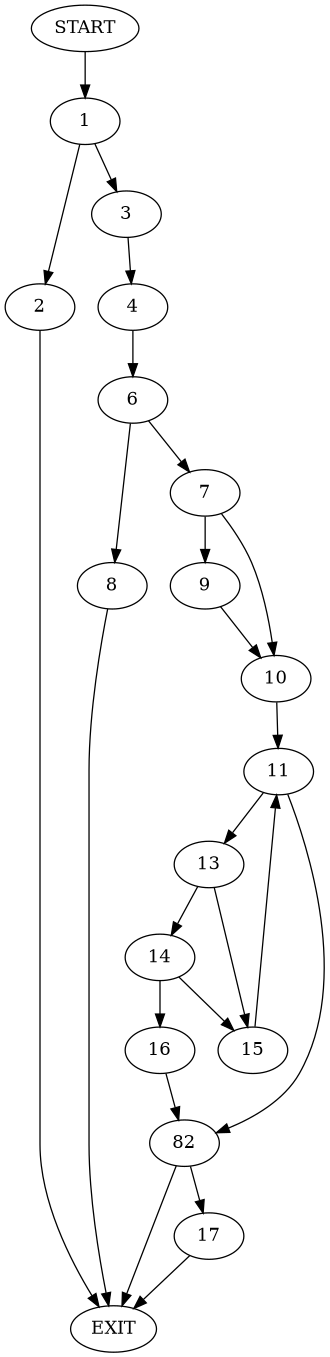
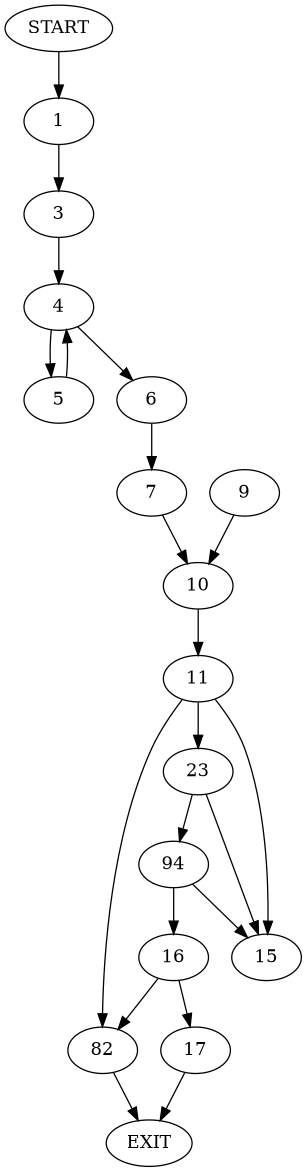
(40, 307) -> none
none -> (59, 400)
(205, 533) -> none
(112, 586) -> none
(209, 864) -> (198, 772)
(265, 917) -> (259, 805)
(160, 957) -> (174, 864)
(195, 1183) -> (183, 997)
